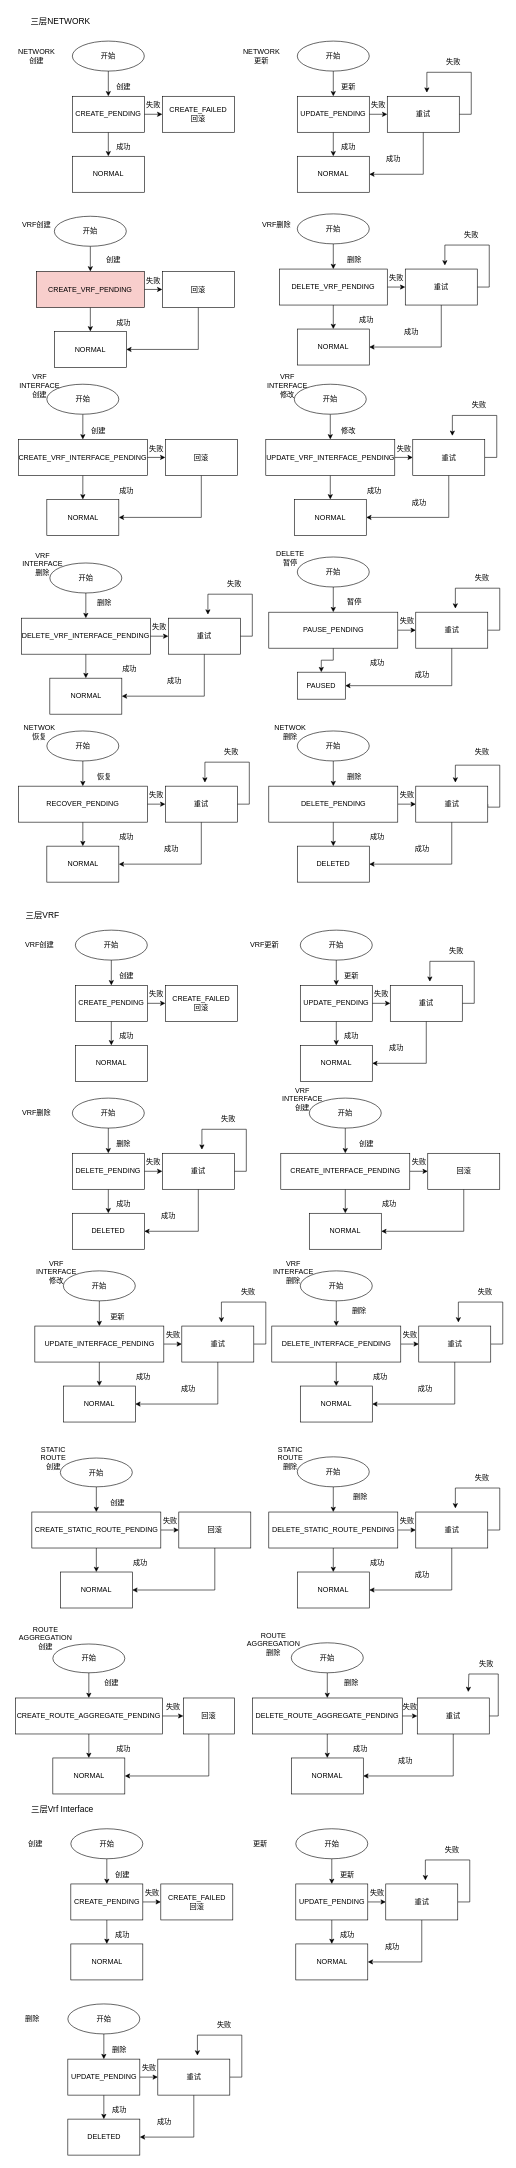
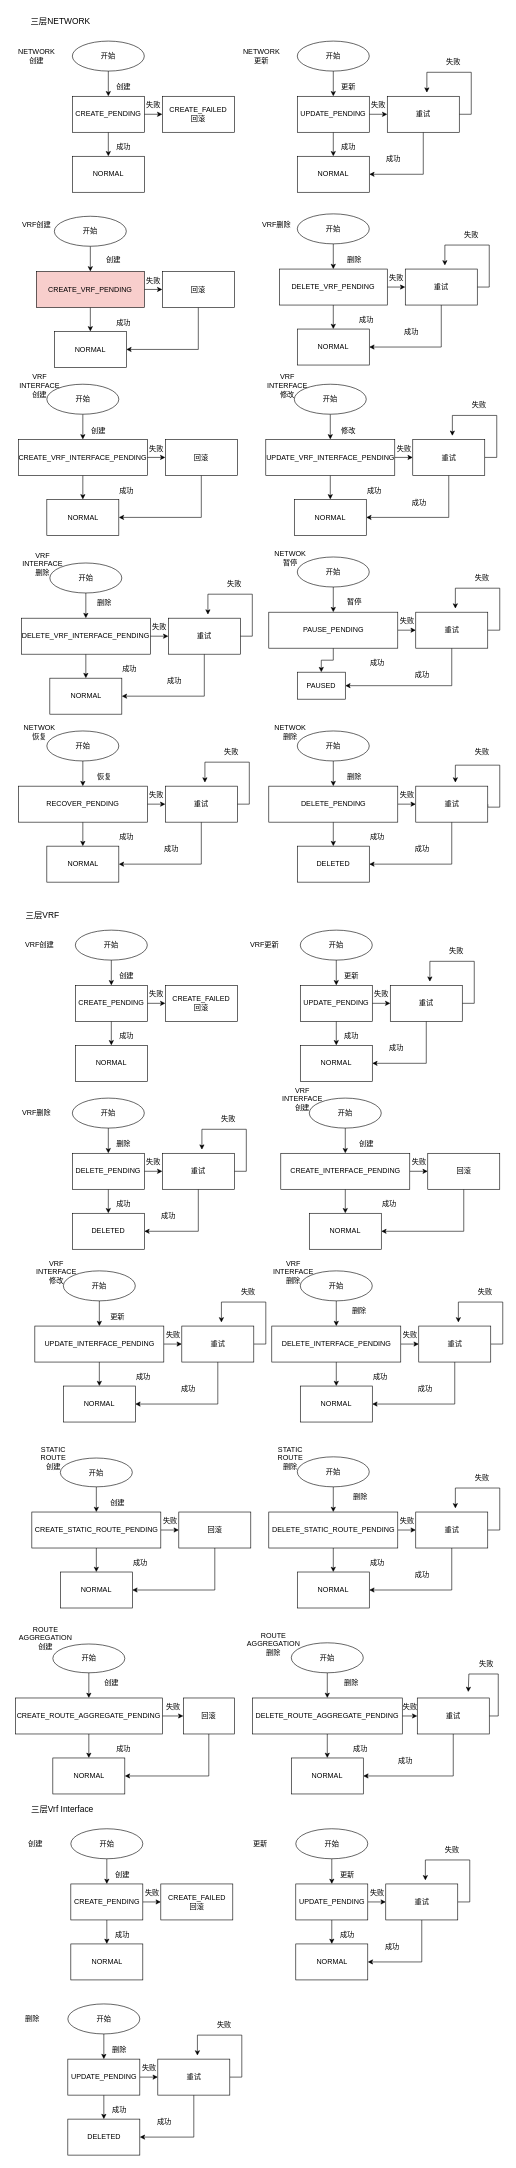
(290, 558) -> (290, 558)
